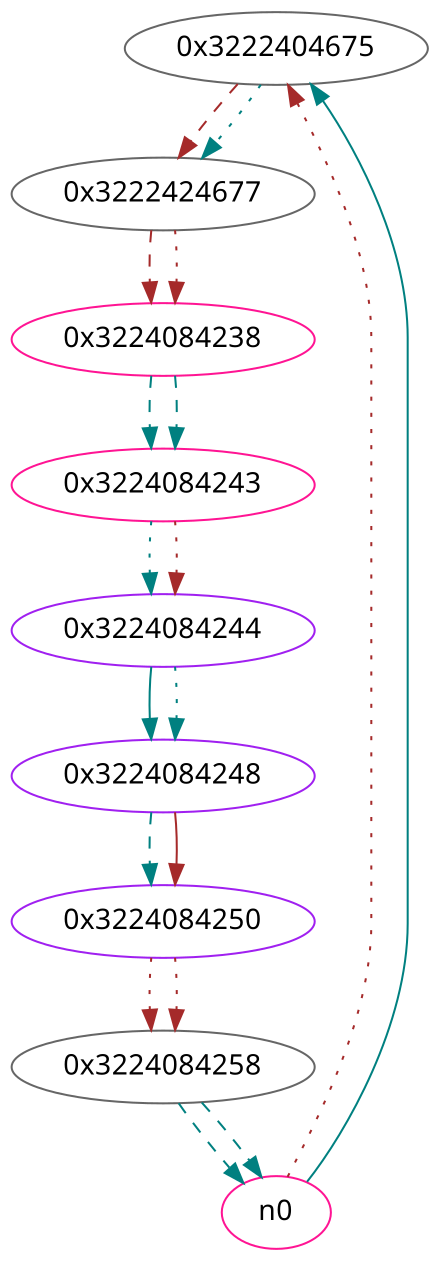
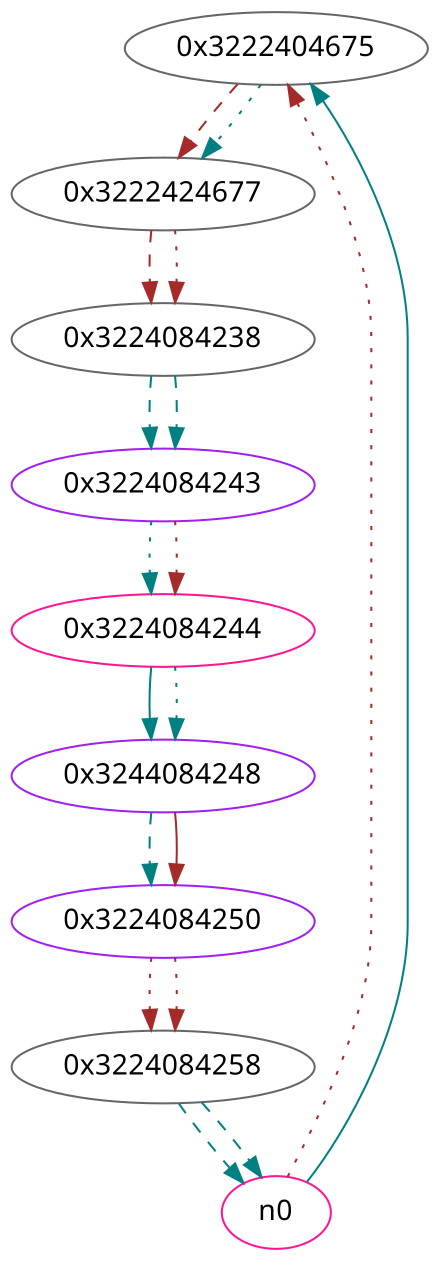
(163, 340) -> (163, 340)
(163, 485) -> (163, 485)
(163, 630) -> (163, 630)
(163, 776) -> (163, 776)
